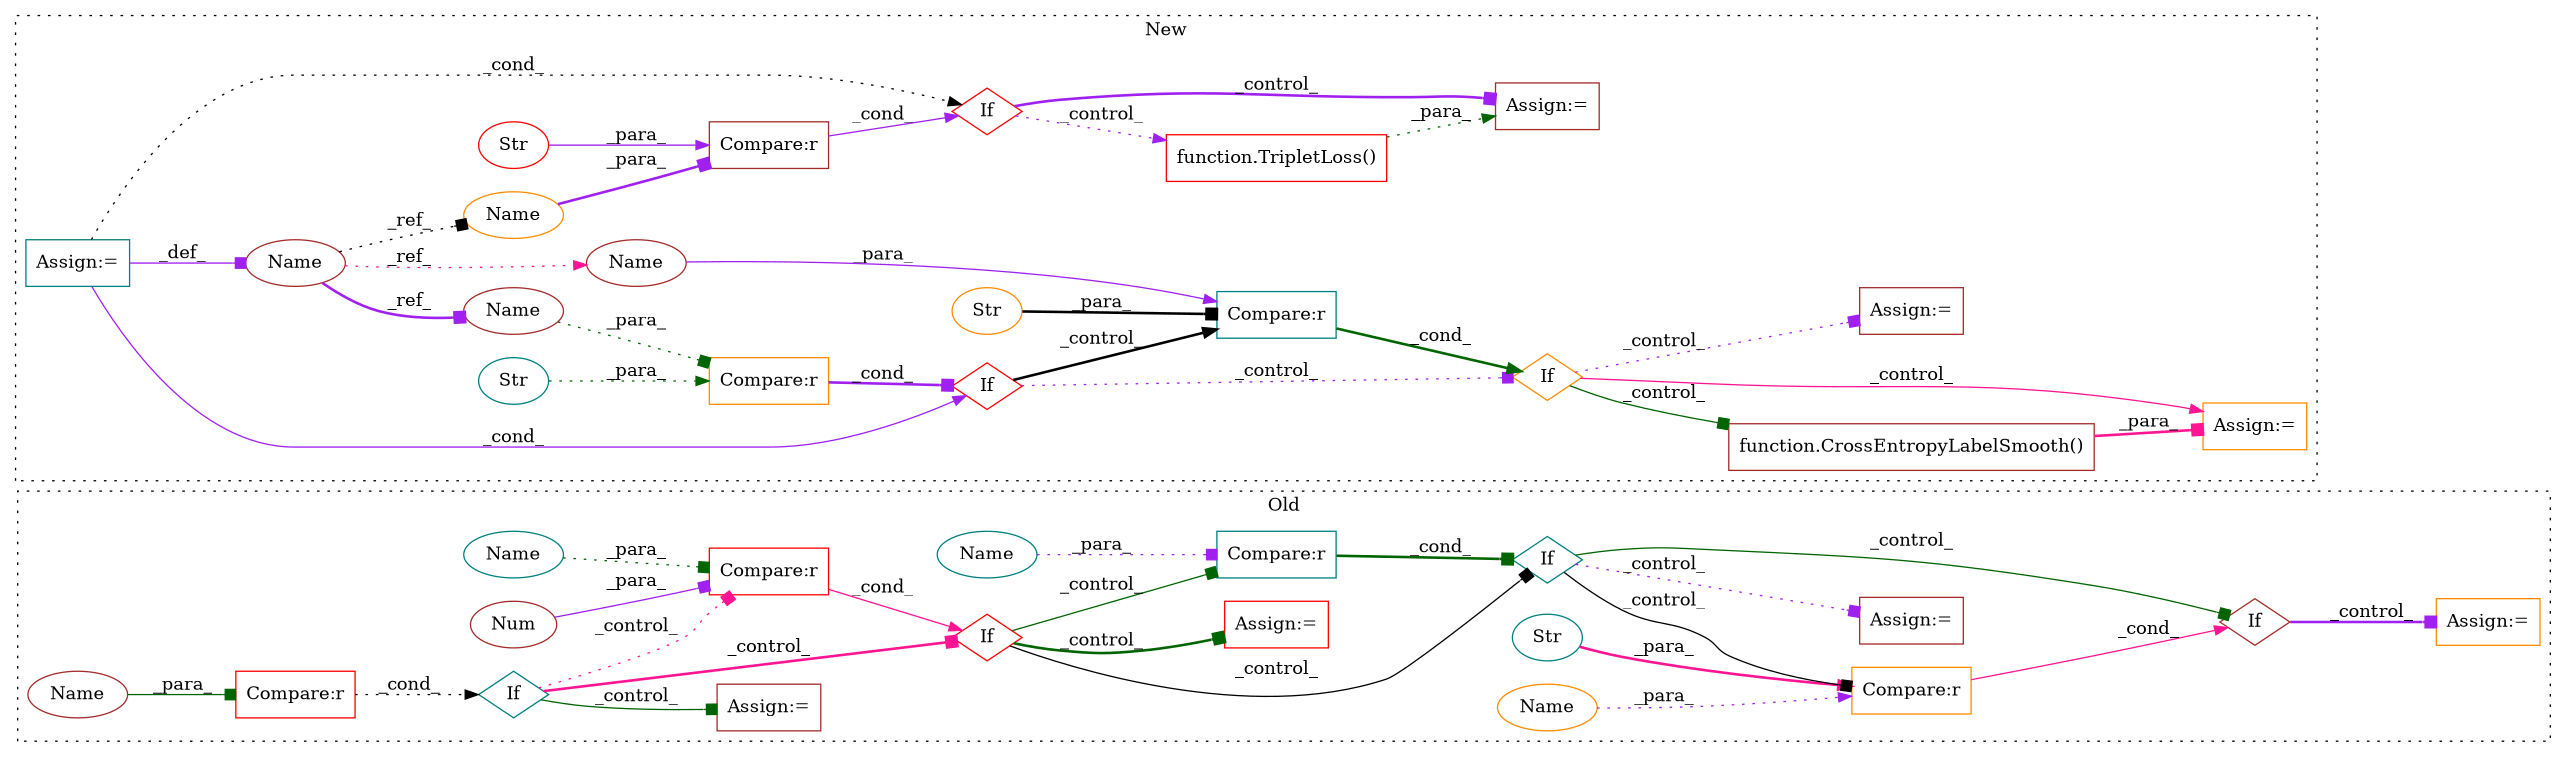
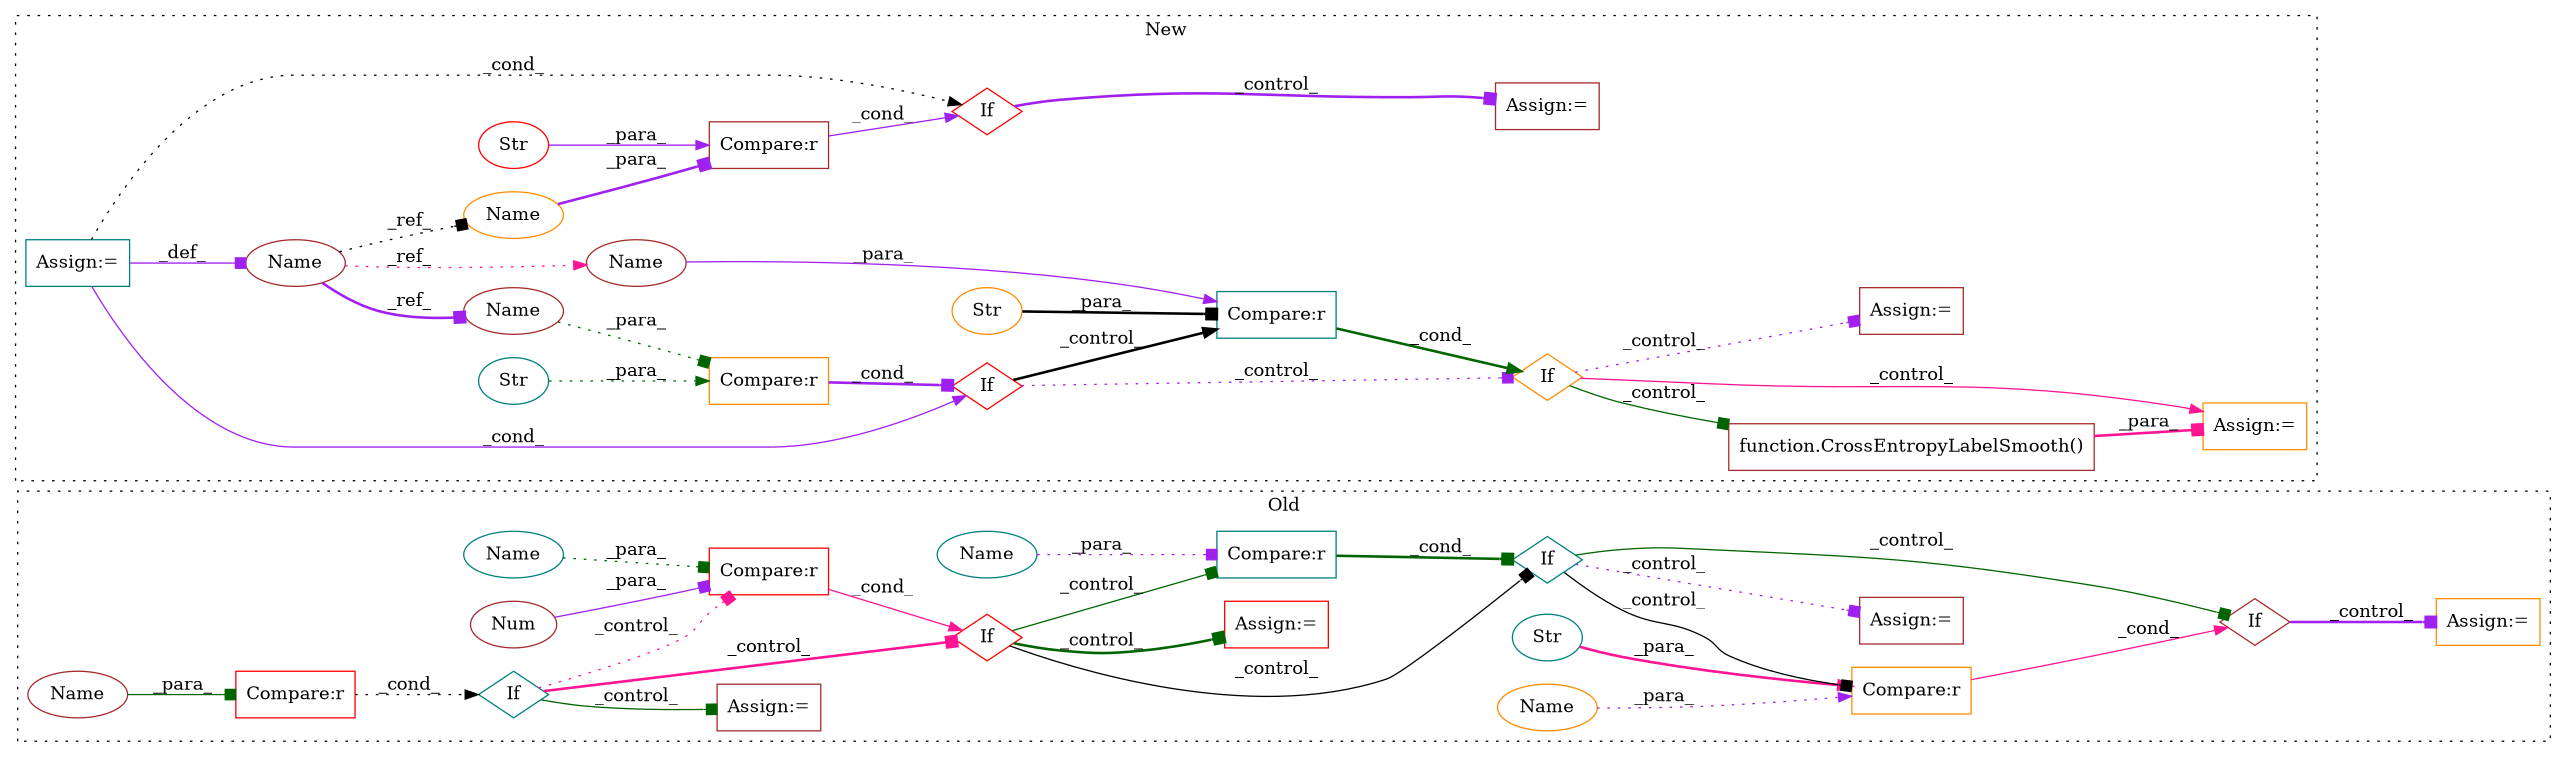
(1276, 158) -> none
